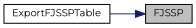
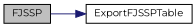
(123, 14) -> (63, 14)
